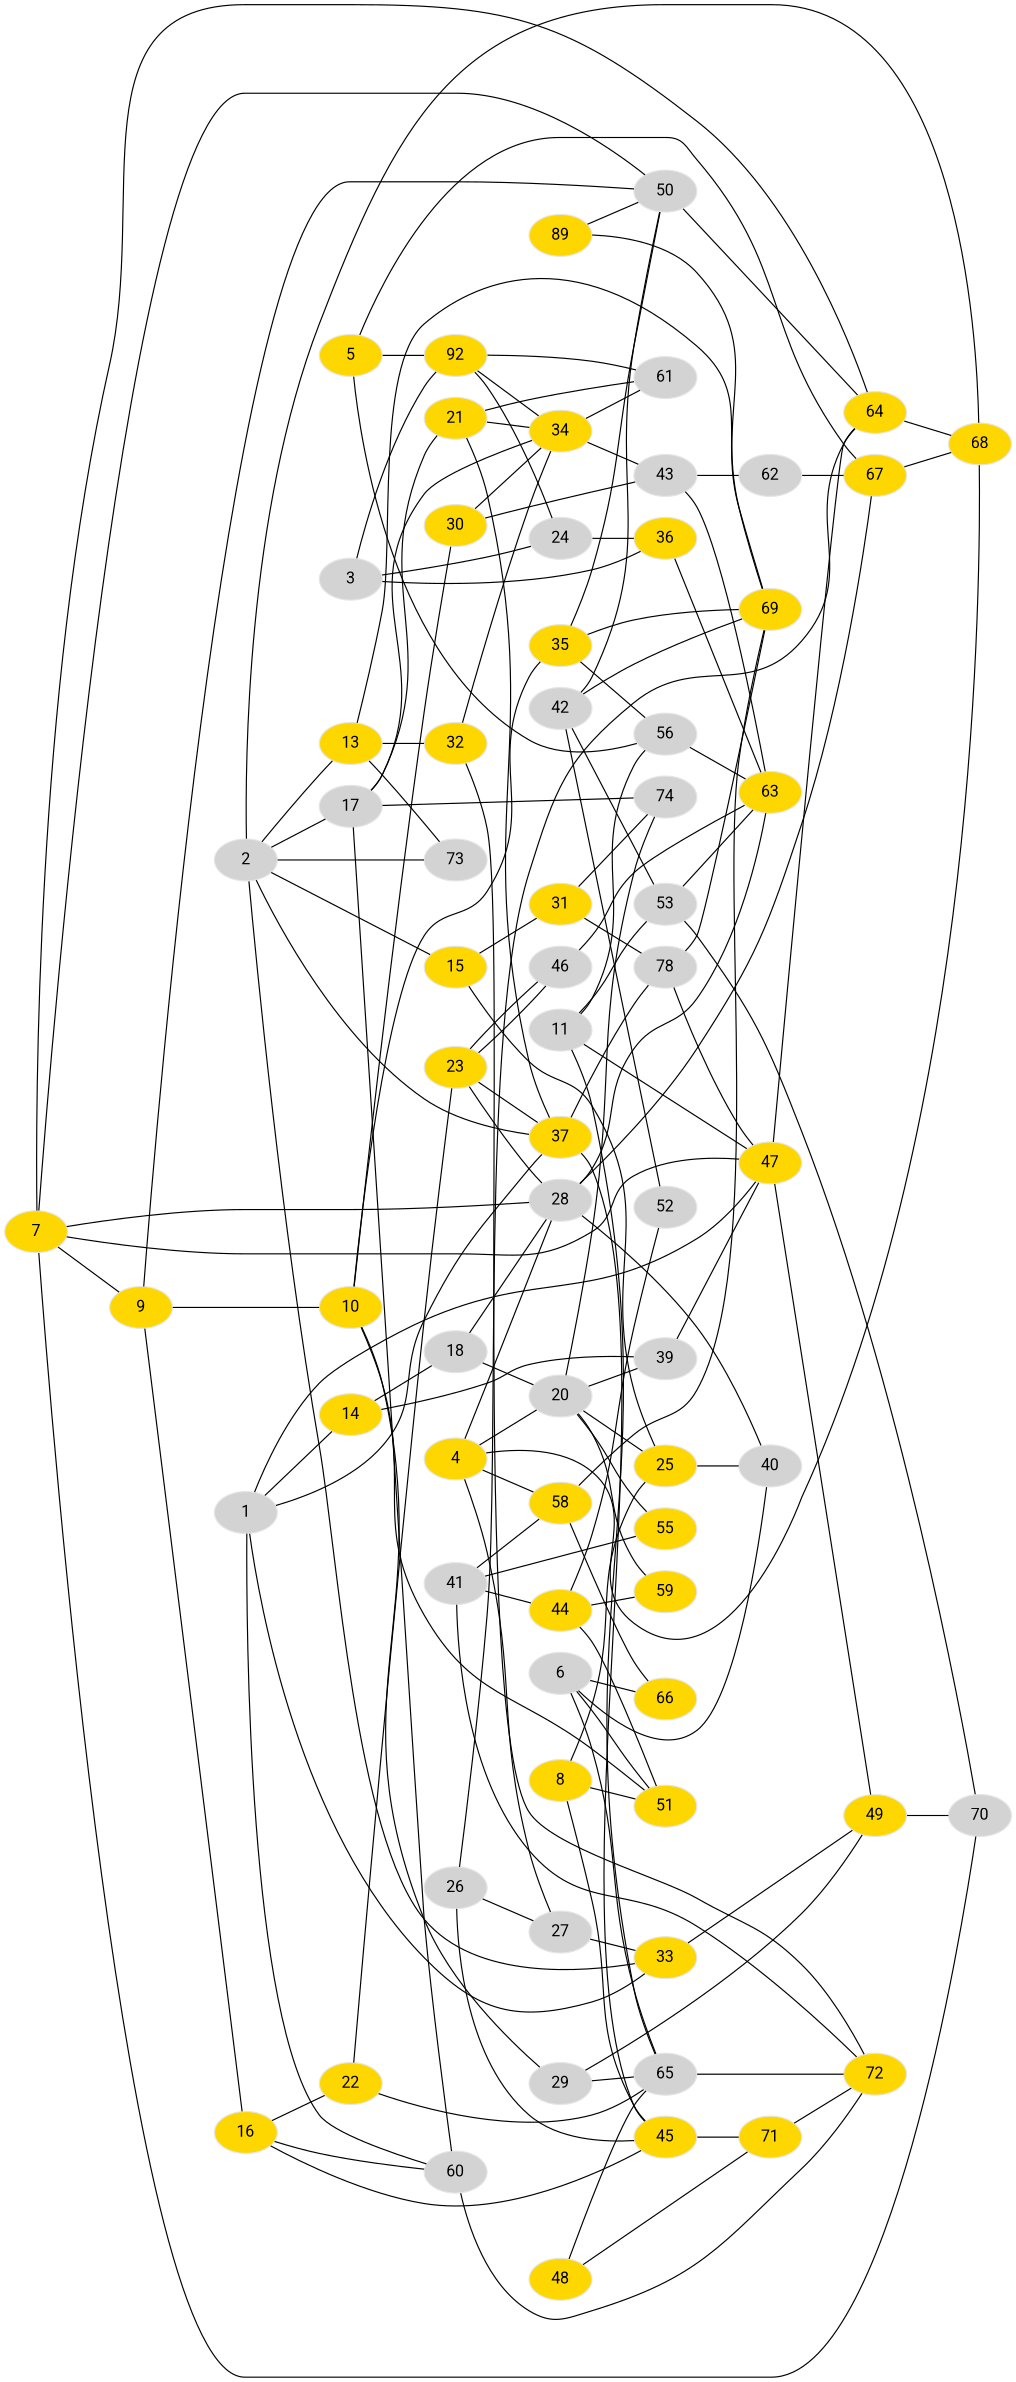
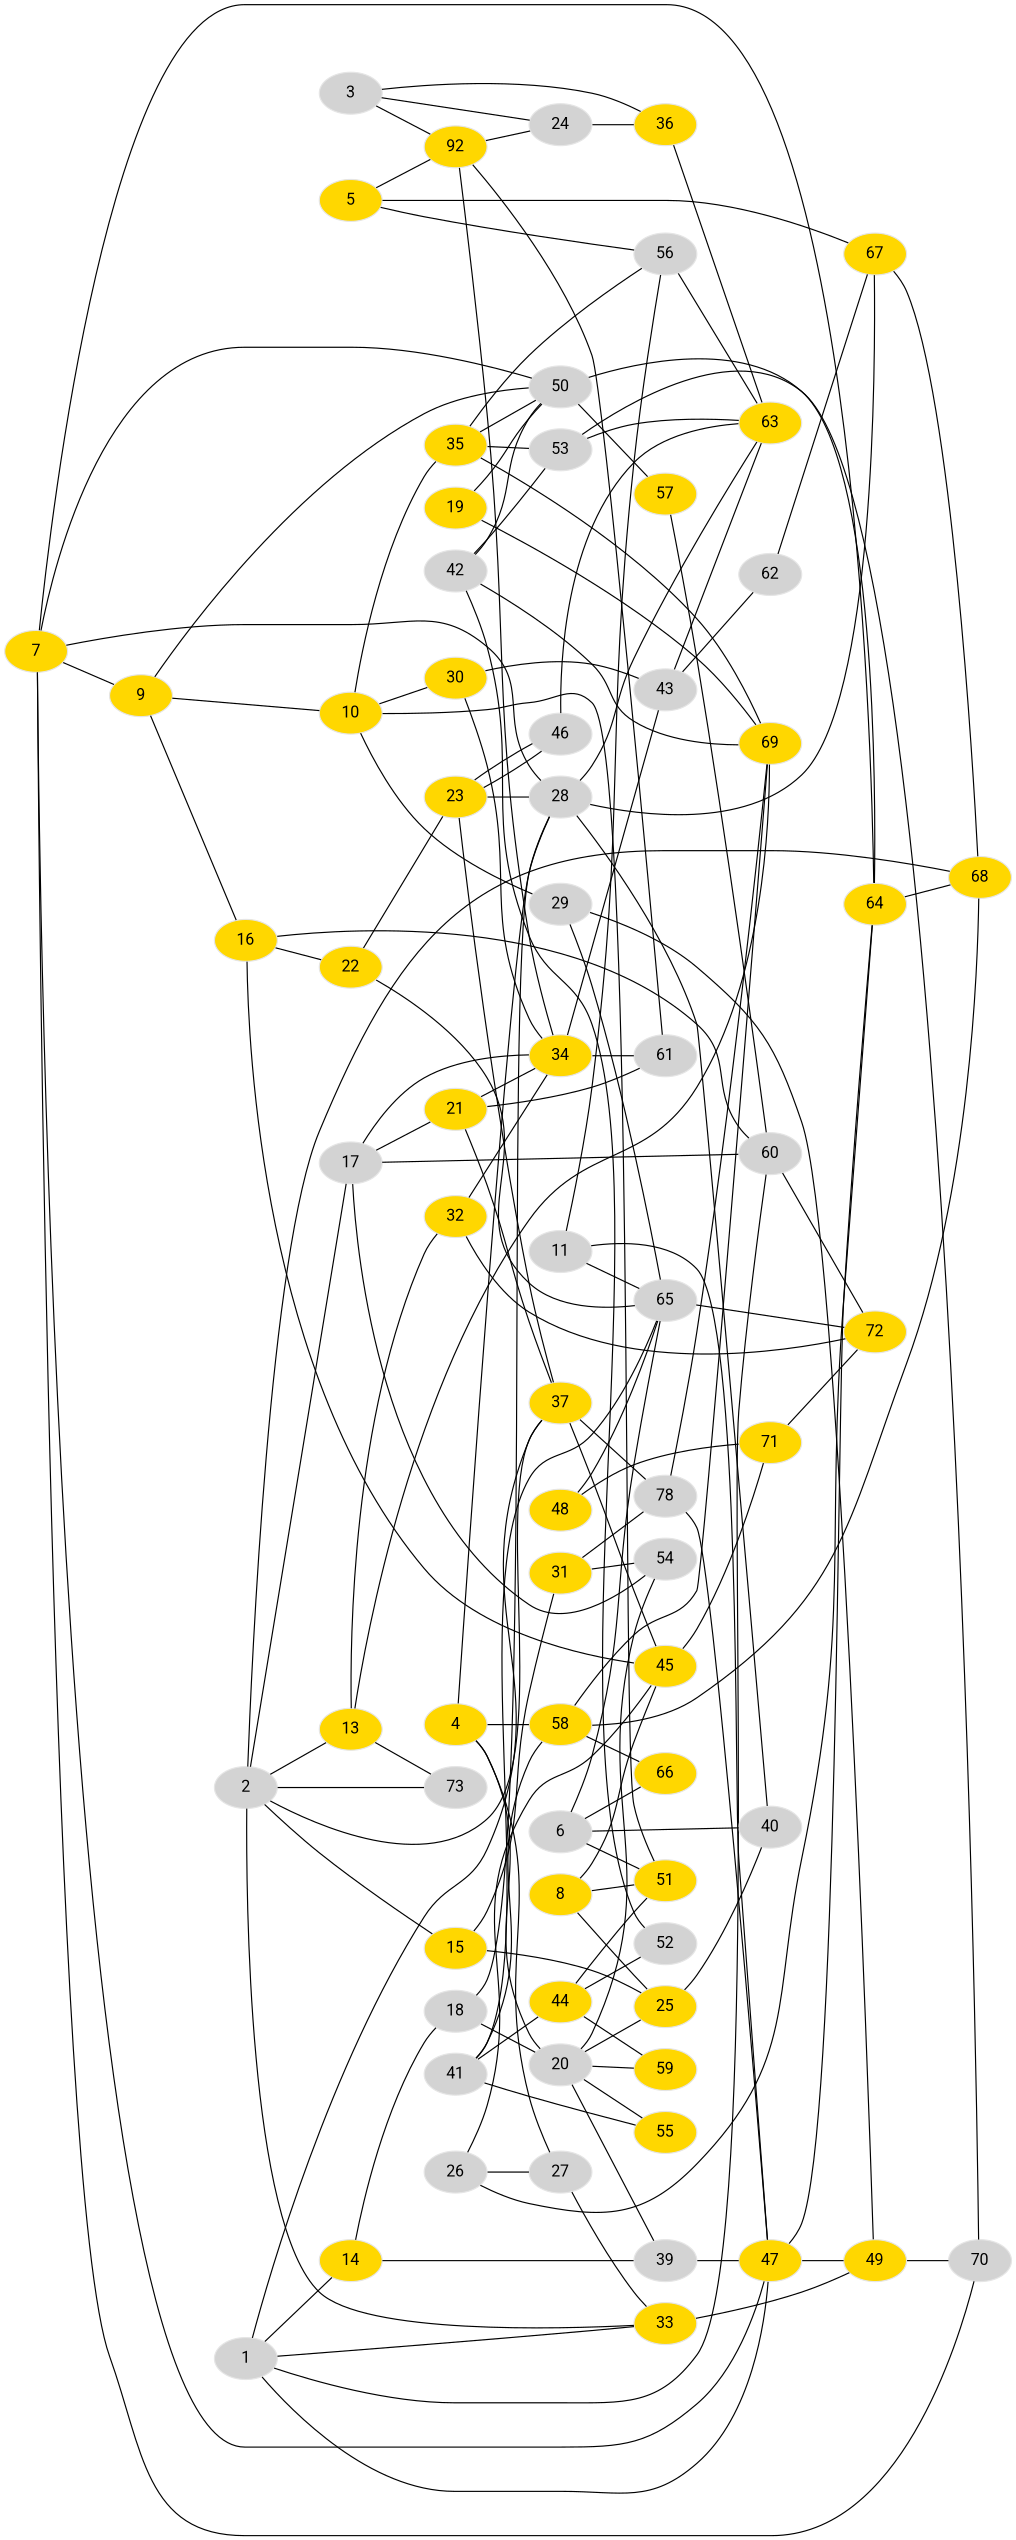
(560, 235) -> (456, 508)
none -> (665, 494)
(665, 797) -> (665, 1559)
(613, 967) -> (500, 447)
(889, 1245) -> (900, 1383)
(568, 1882) -> (502, 1665)
